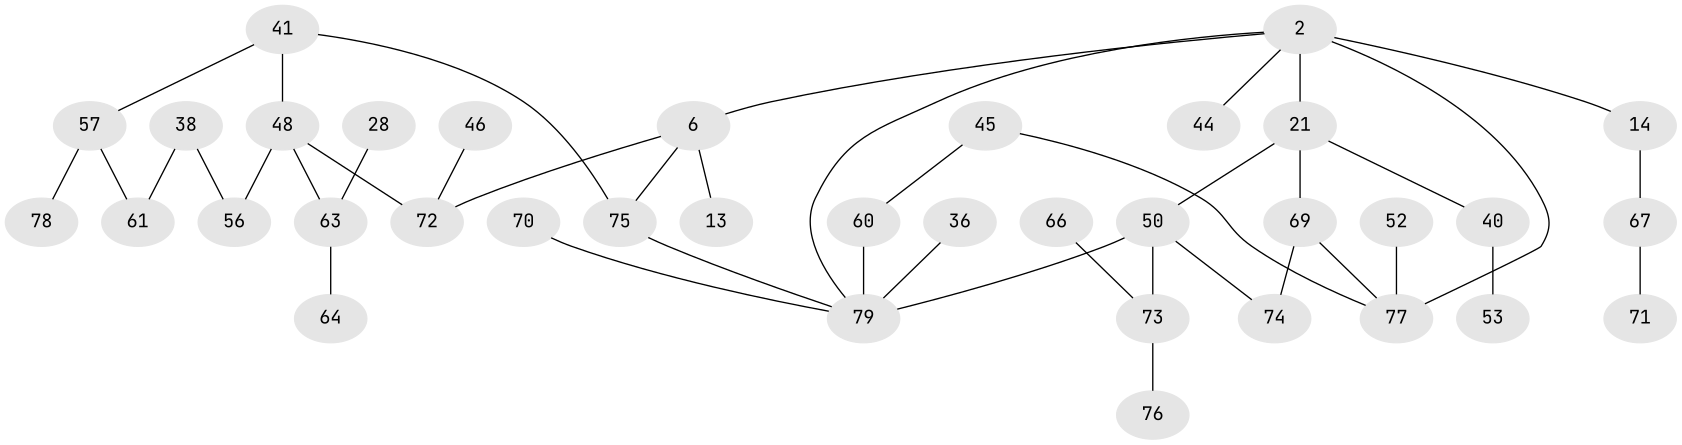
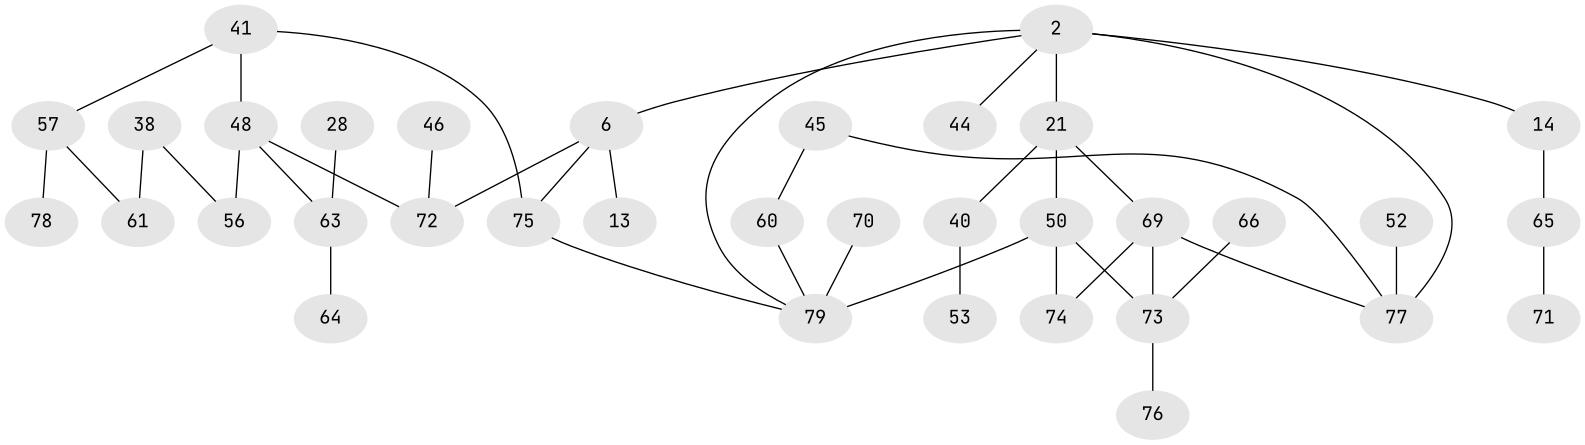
(960, 222) -> none
(1640, 222) -> (1544, 222)
none -> (1153, 271)
